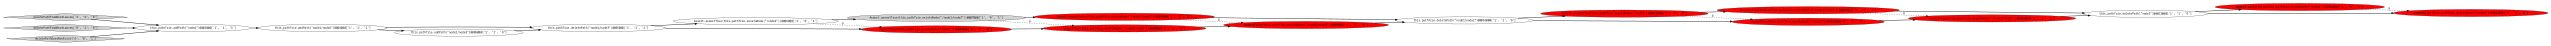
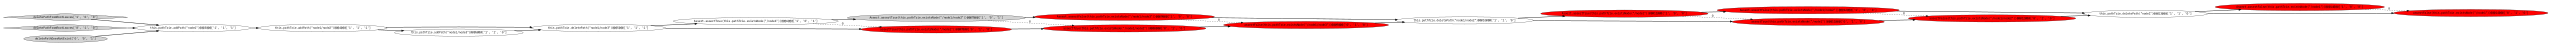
(66, 39) -> (66, 39)
